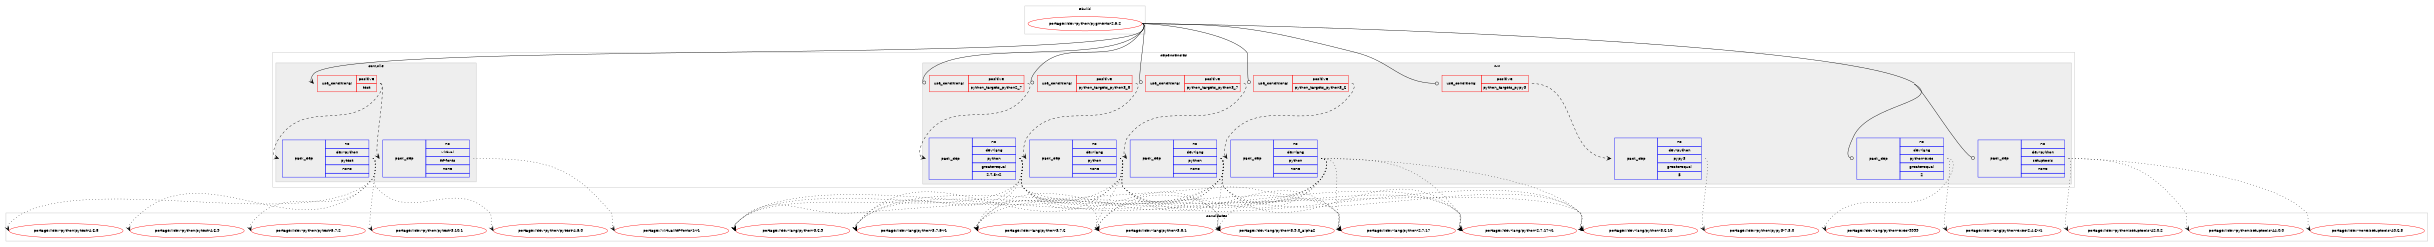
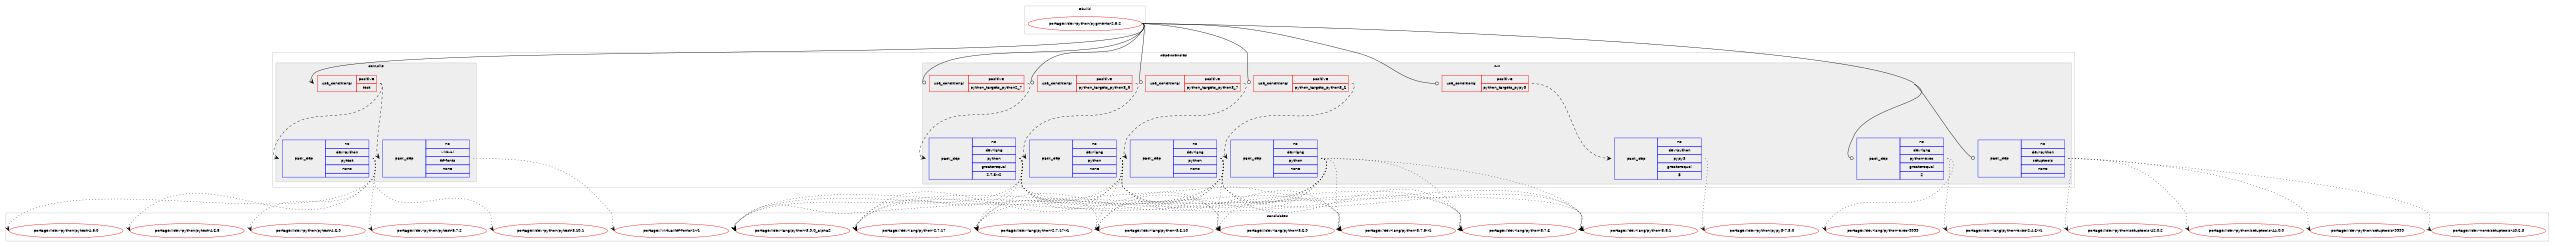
none -> (2367, 231)
